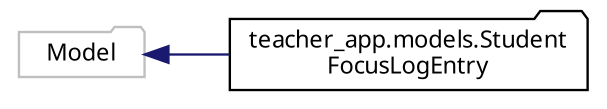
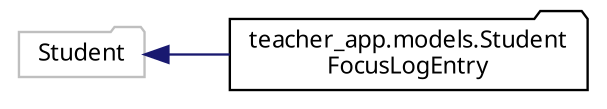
(82, 54) -> (82, 54)
